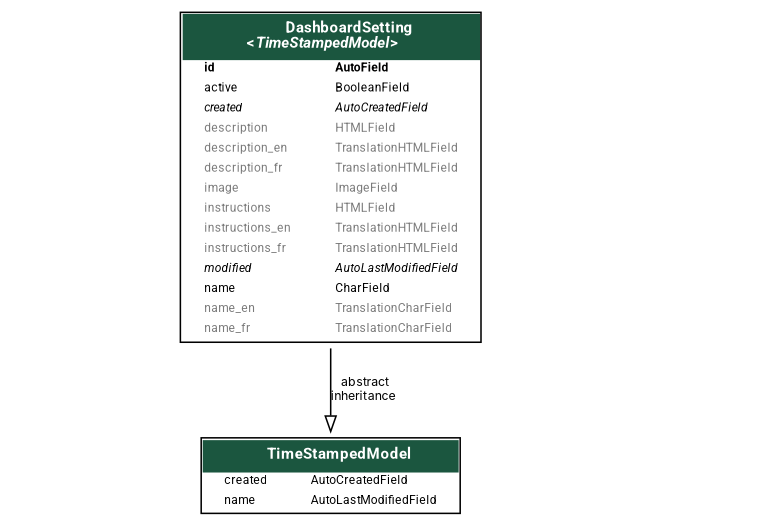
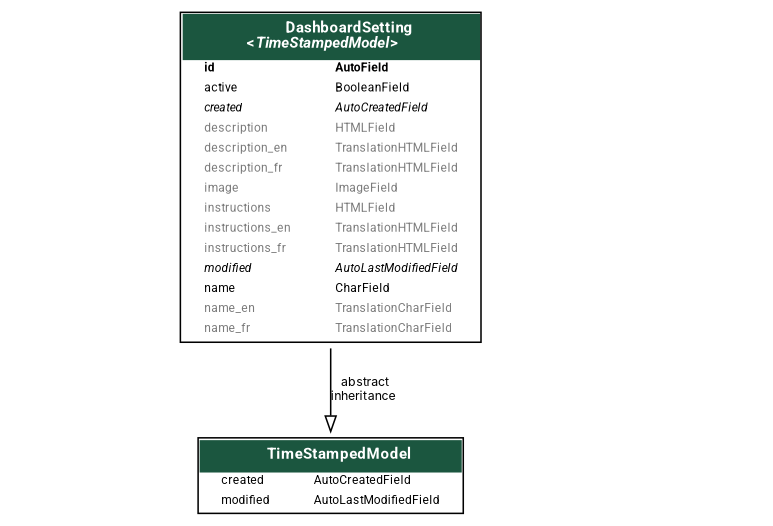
(240, 500) -> (246, 500)
